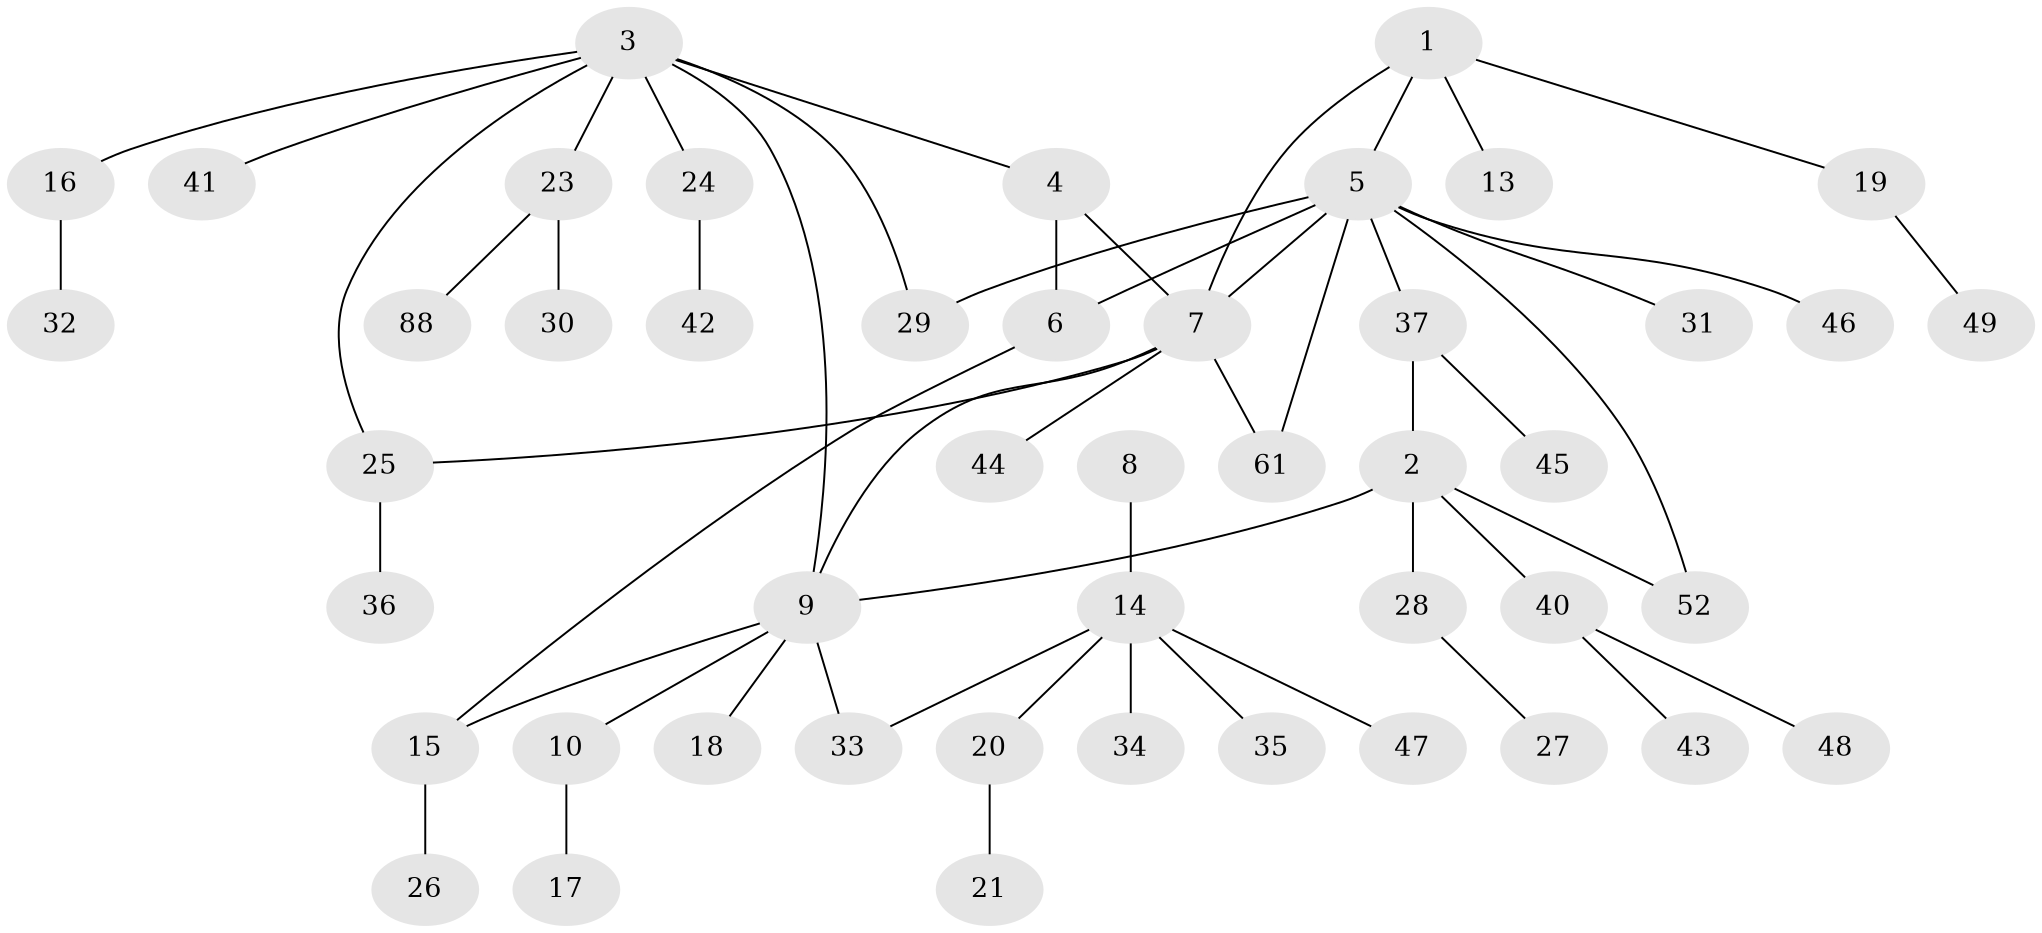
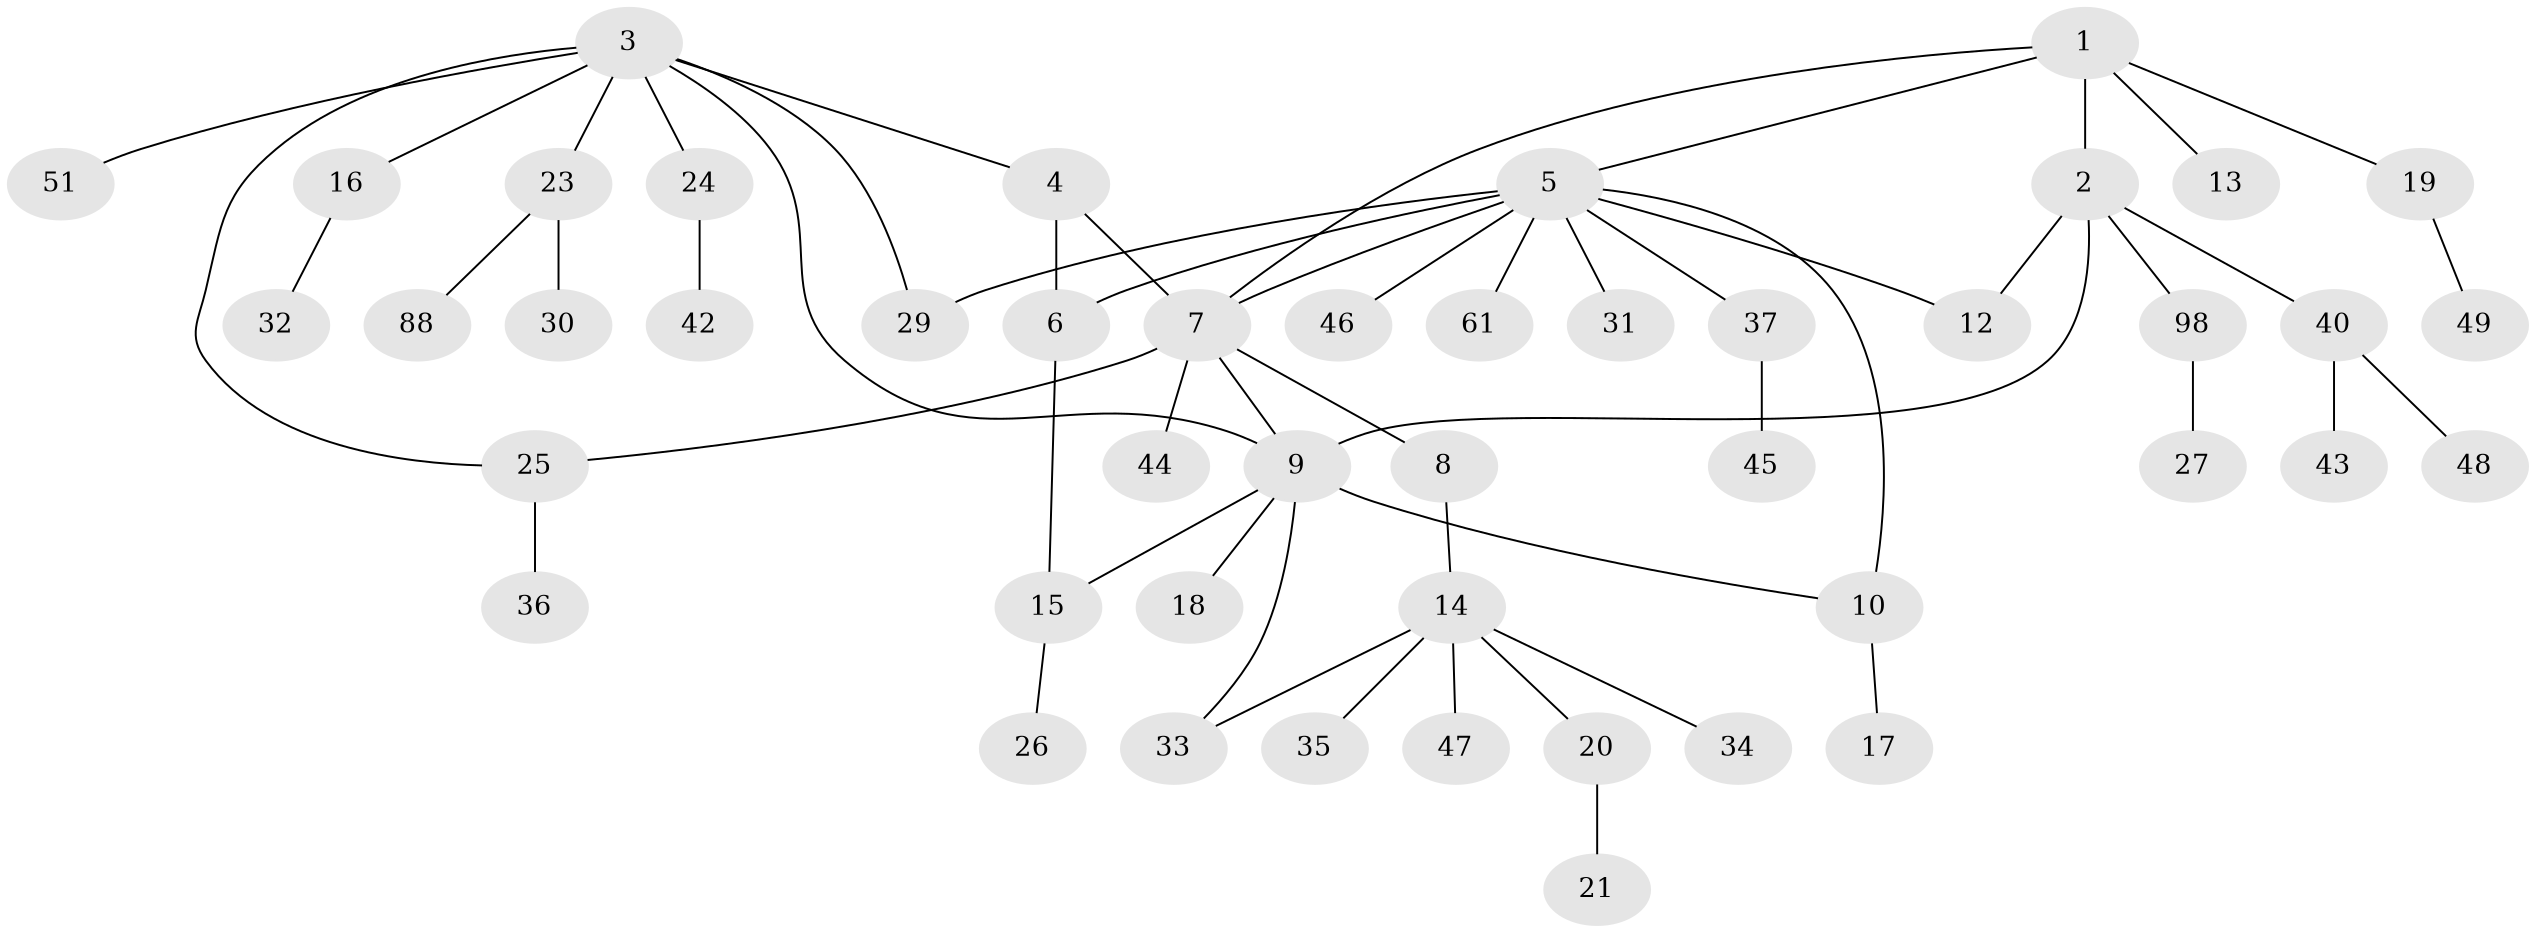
(202, 184) -> (61, 184)
none -> (1842, 305)
(1235, 396) -> (1321, 396)
(1413, 396) -> (2085, 114)
(1413, 608) -> (2193, 325)
(1695, 608) -> (1977, 325)
